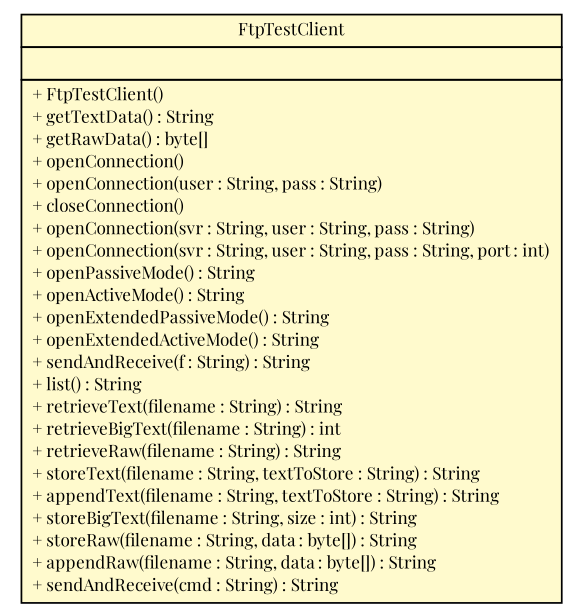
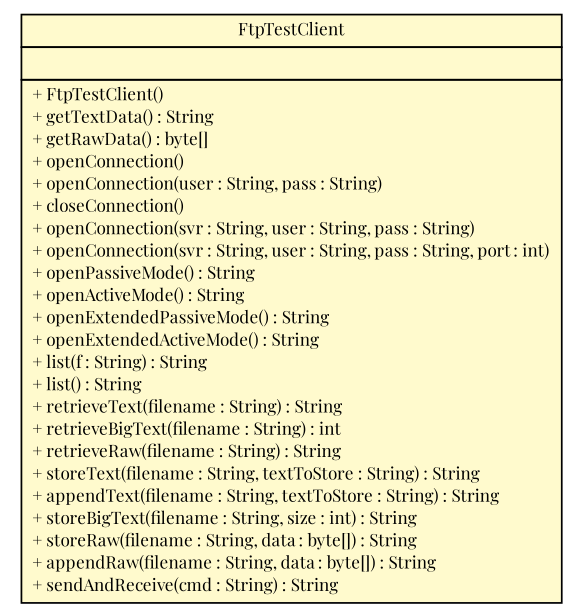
(172, 363) -> (120, 363)
